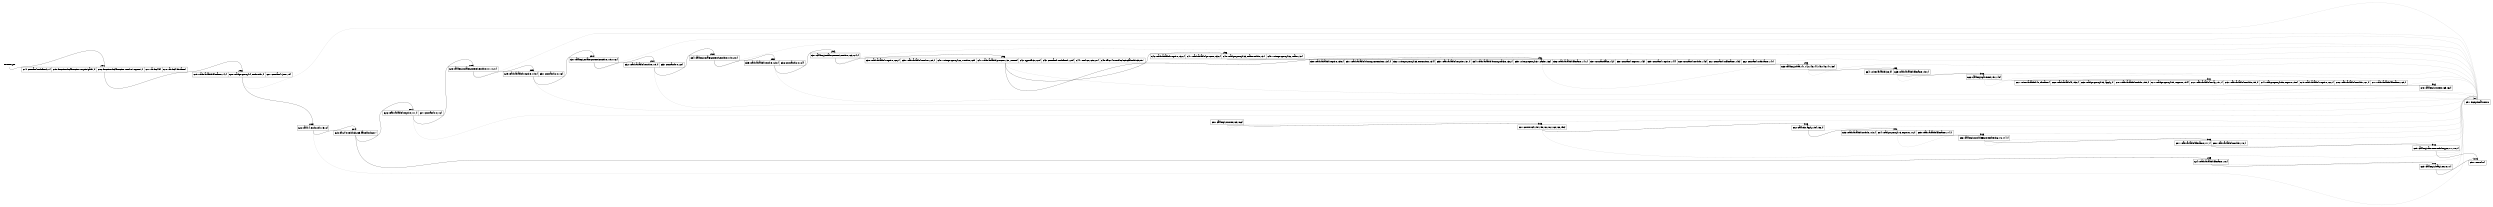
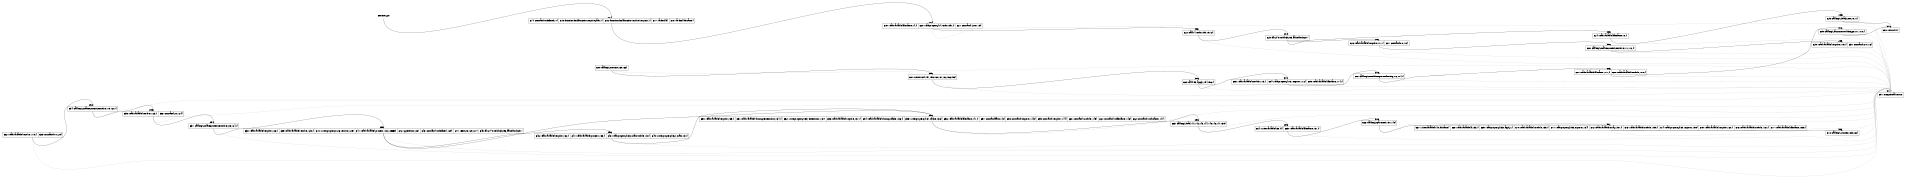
(594, 60) -> none
